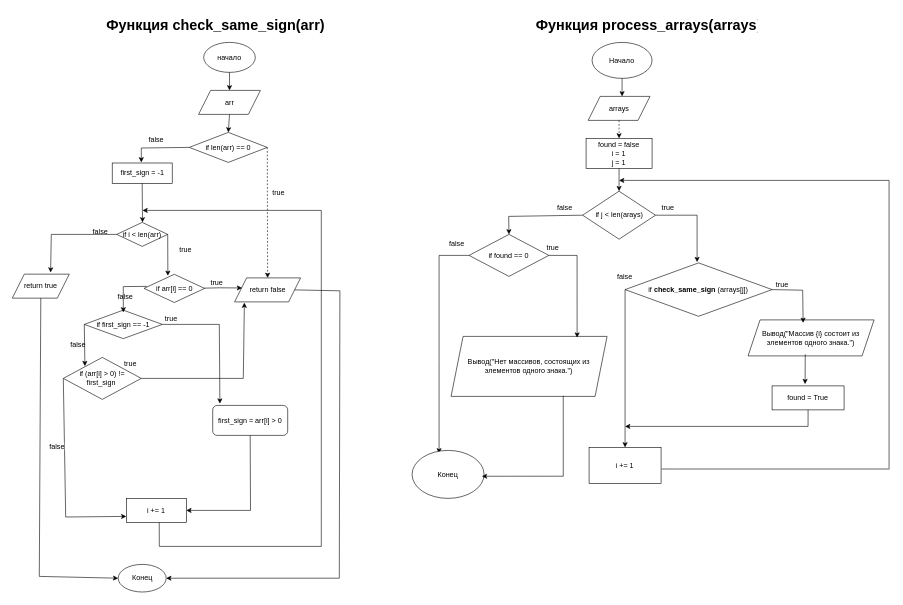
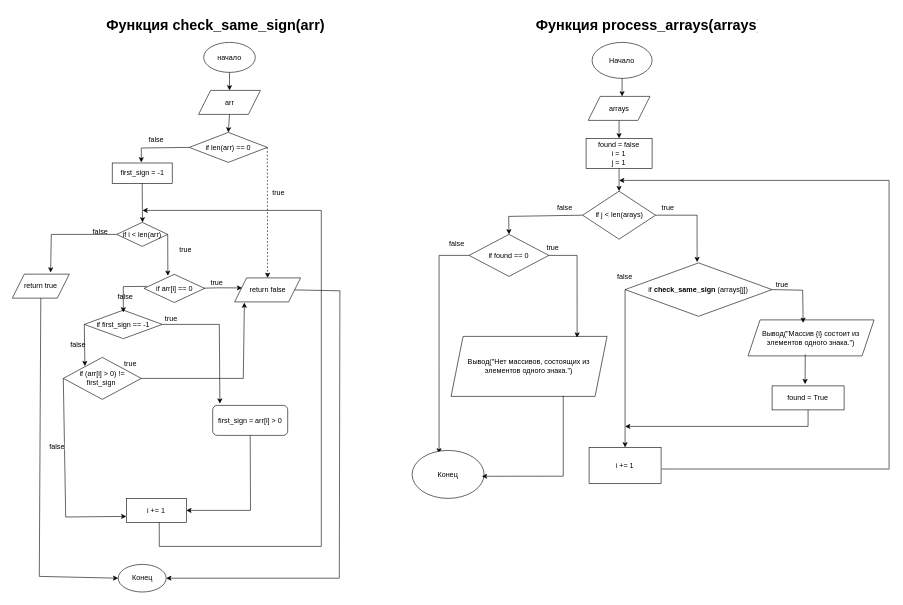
(619, 127) -> (619, 127)
